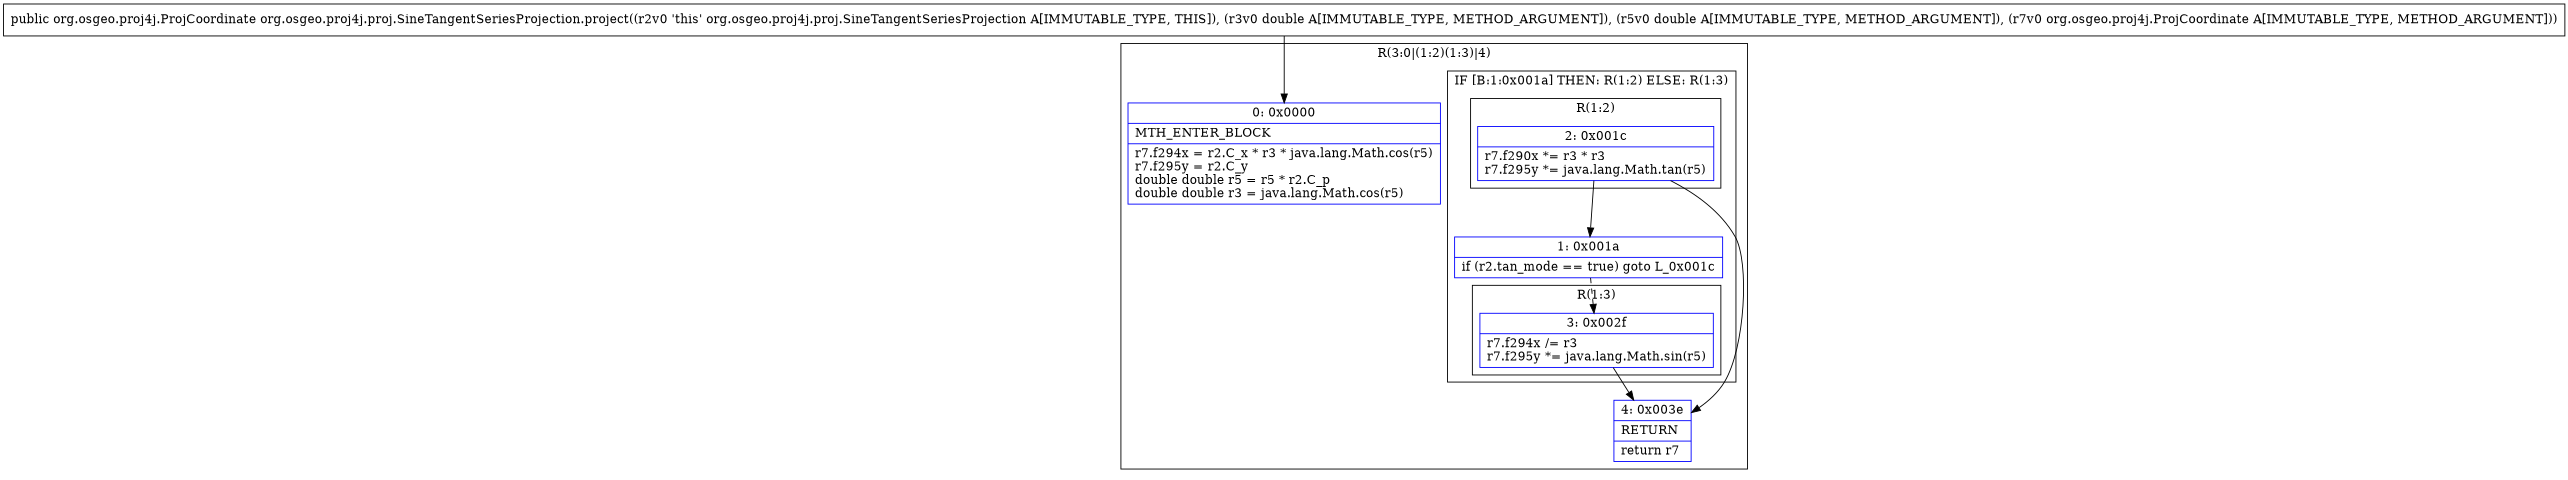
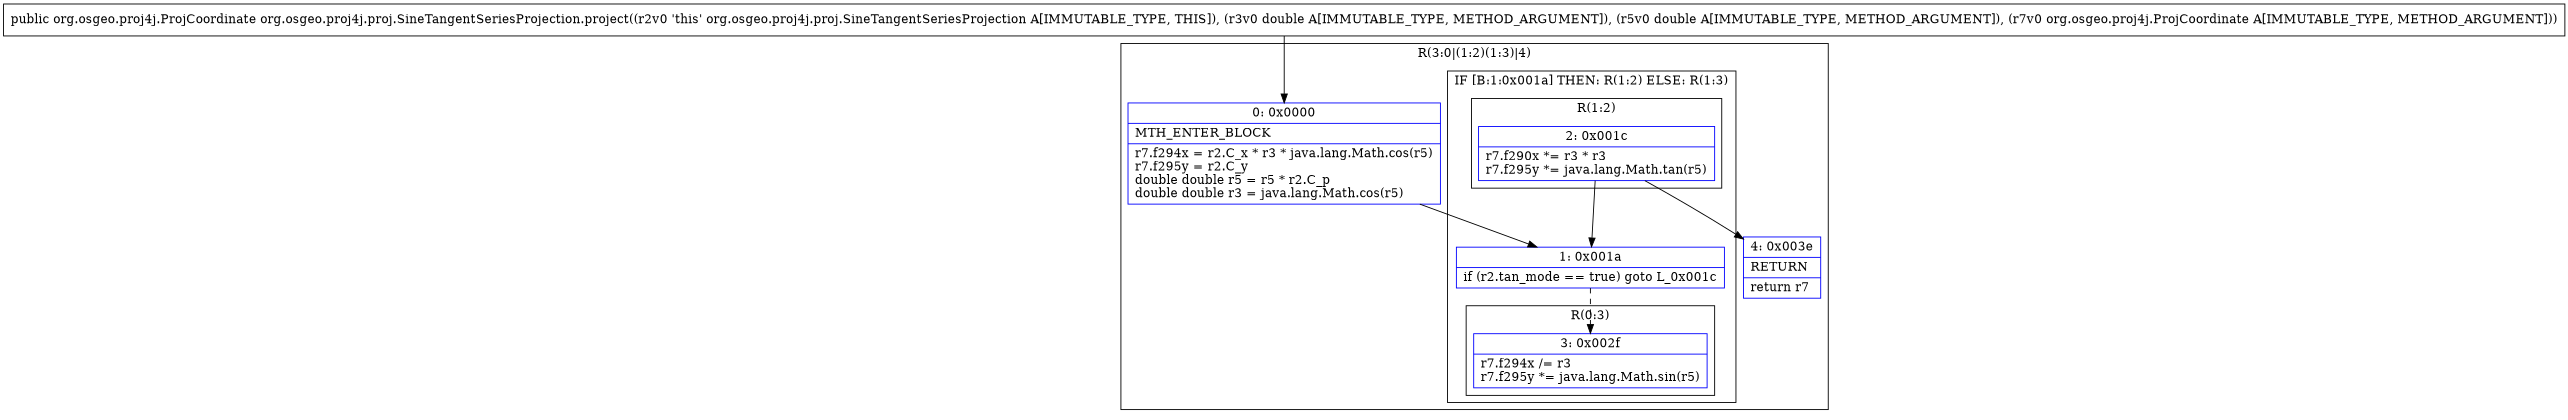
none -> (1474, 224)
(1597, 296) -> (1590, 316)
(1621, 380) -> none
